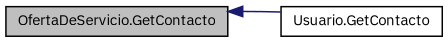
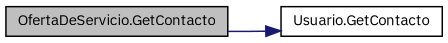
(262, 12) -> (247, 31)
